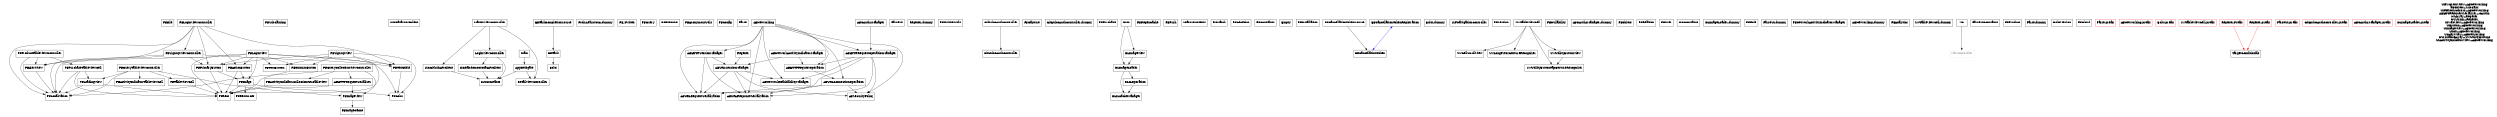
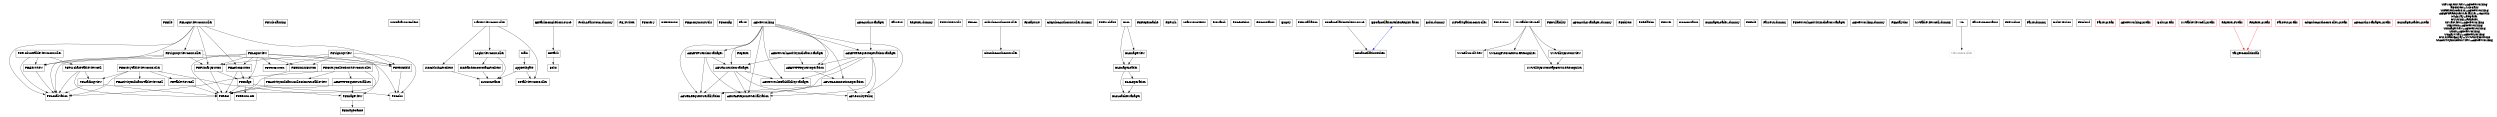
none -> (973, 23)
(738, 60) -> (734, 50)
